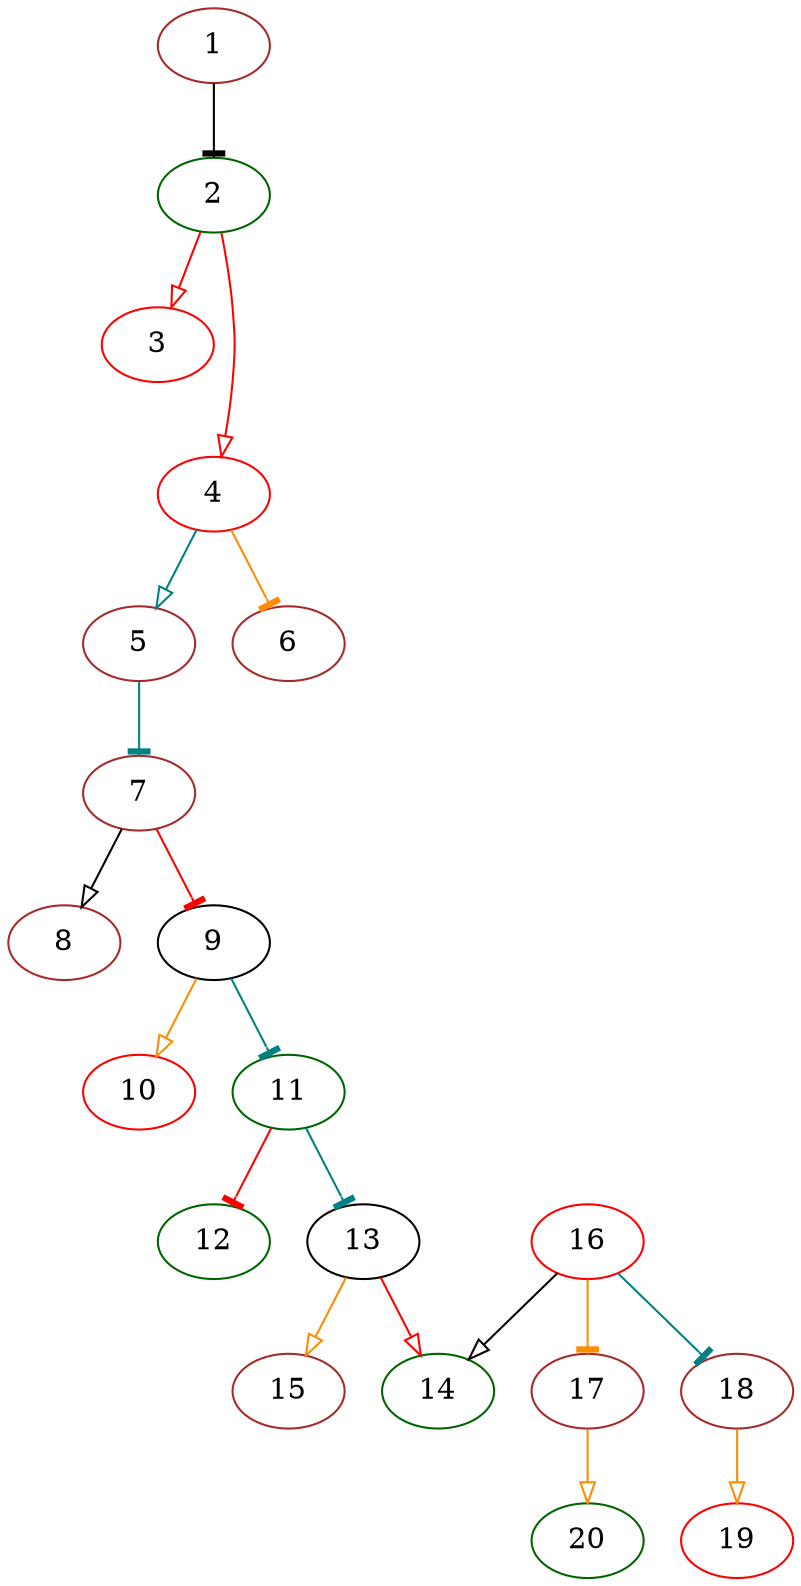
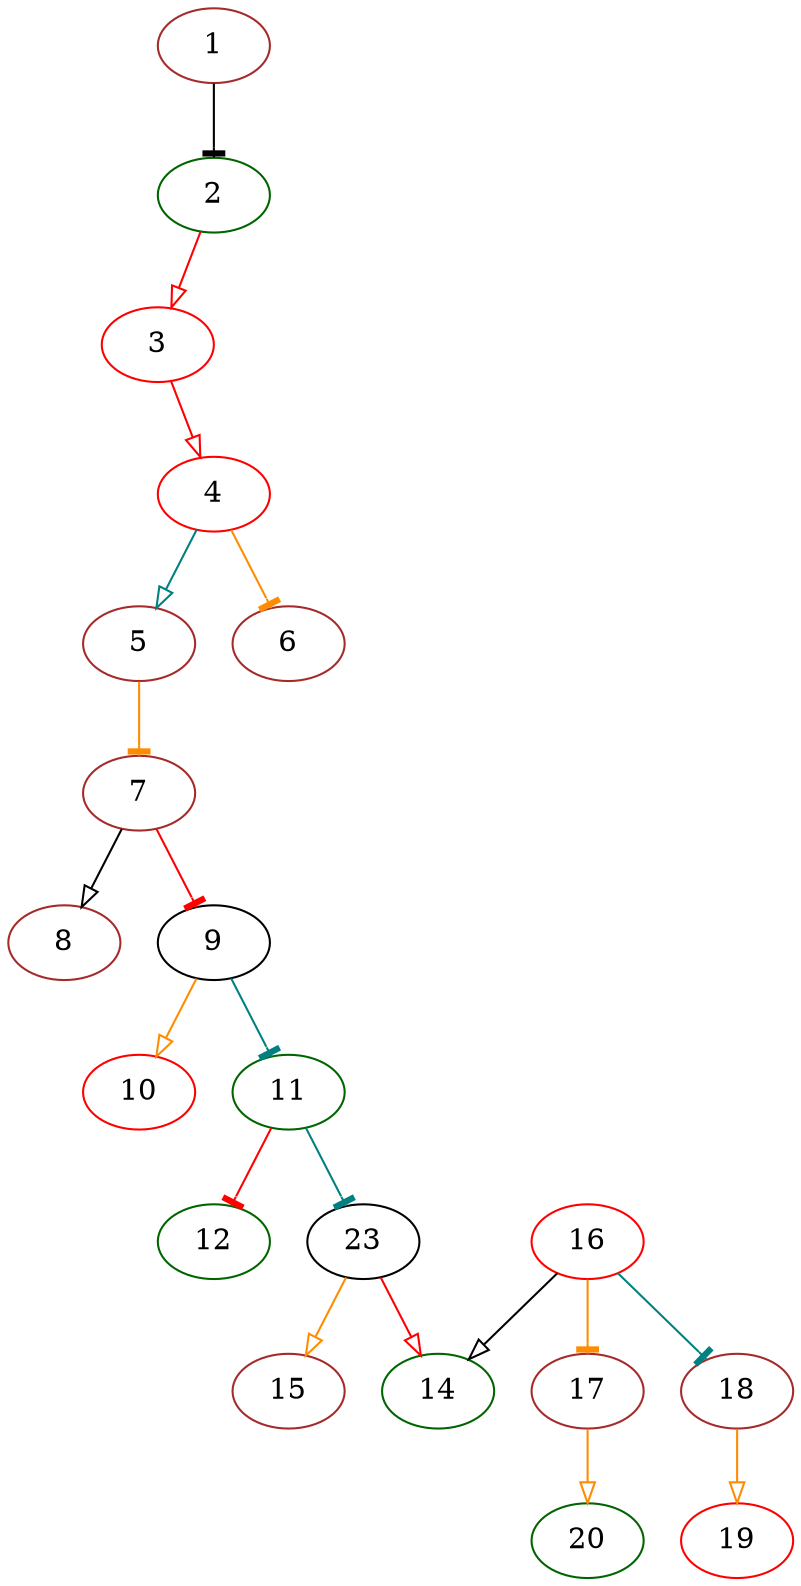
(234, 334) -> (182, 409)
(139, 713) -> (139, 713)
(363, 1242) -> (363, 1242)
